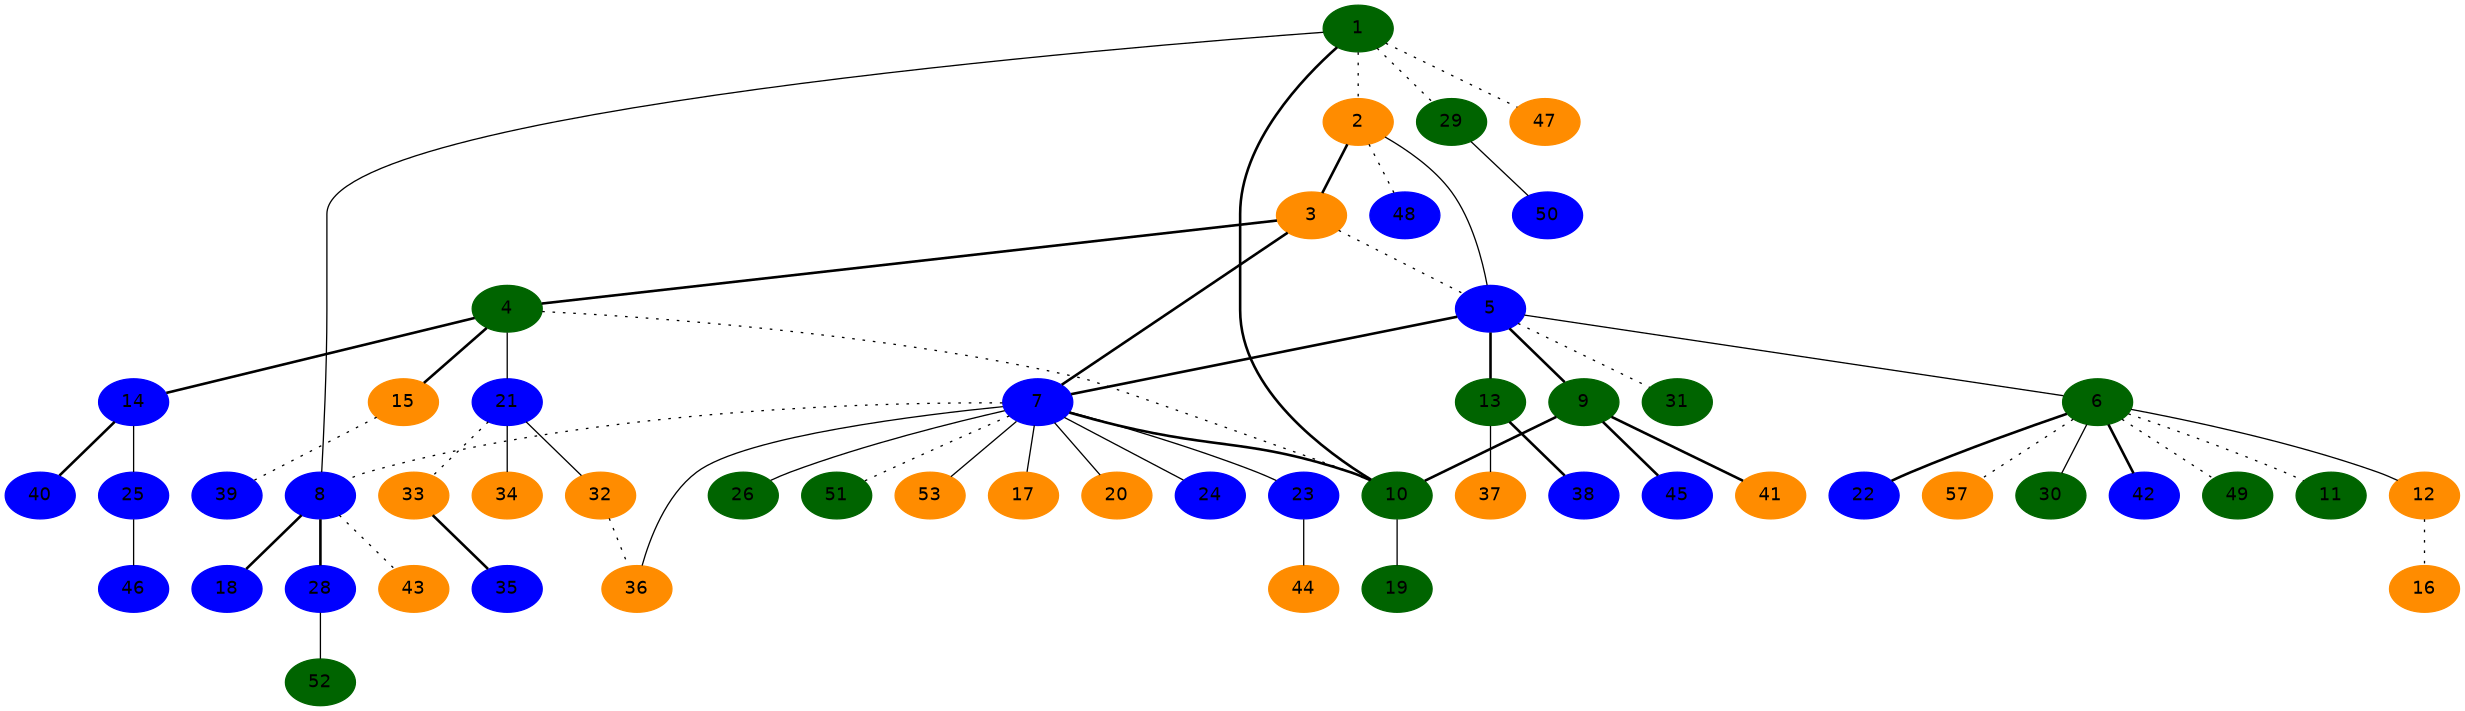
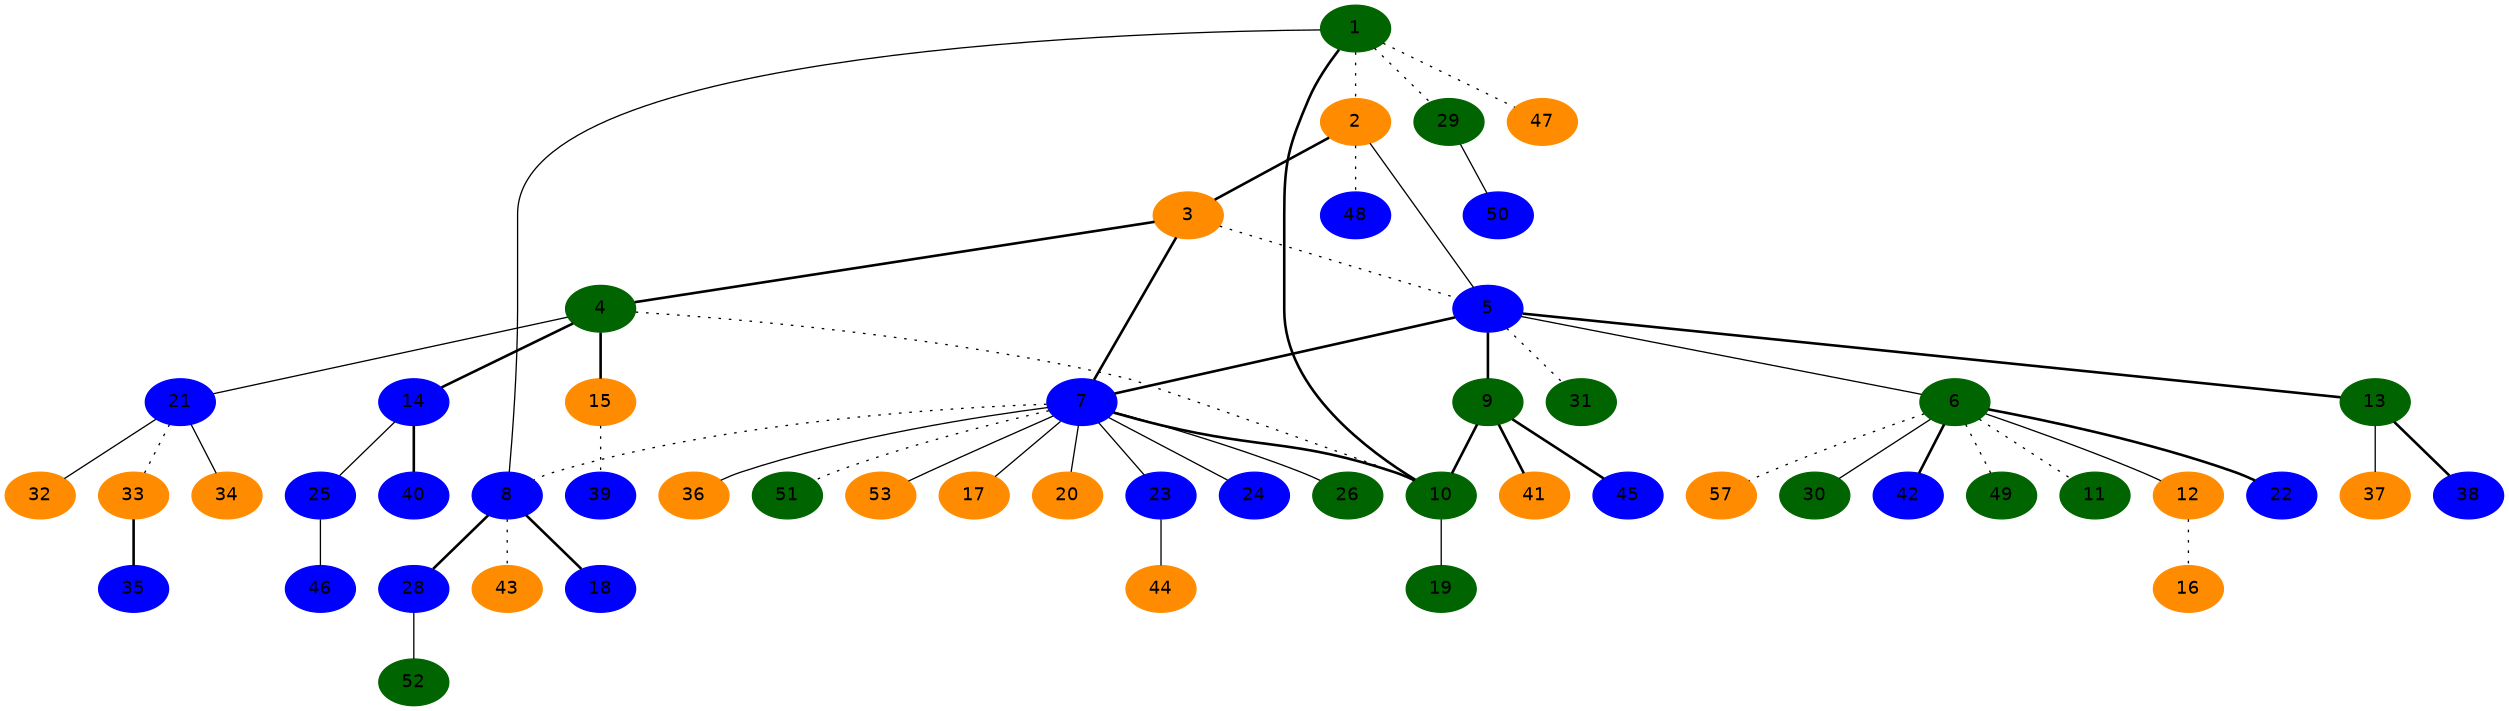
(619, 542) -> none
